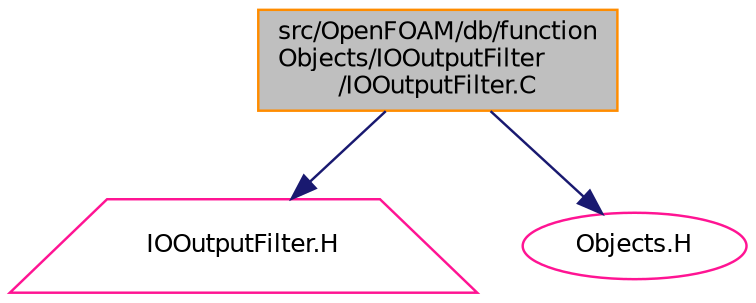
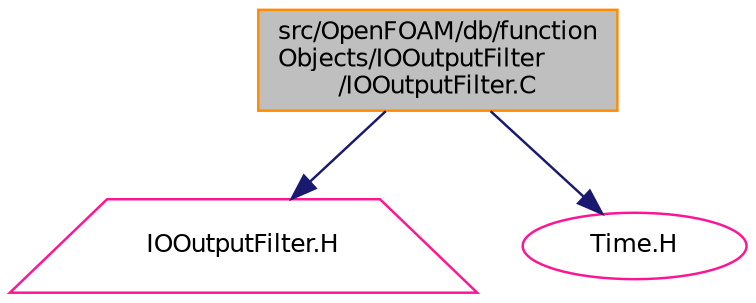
(635, 246) -> (635, 246)
